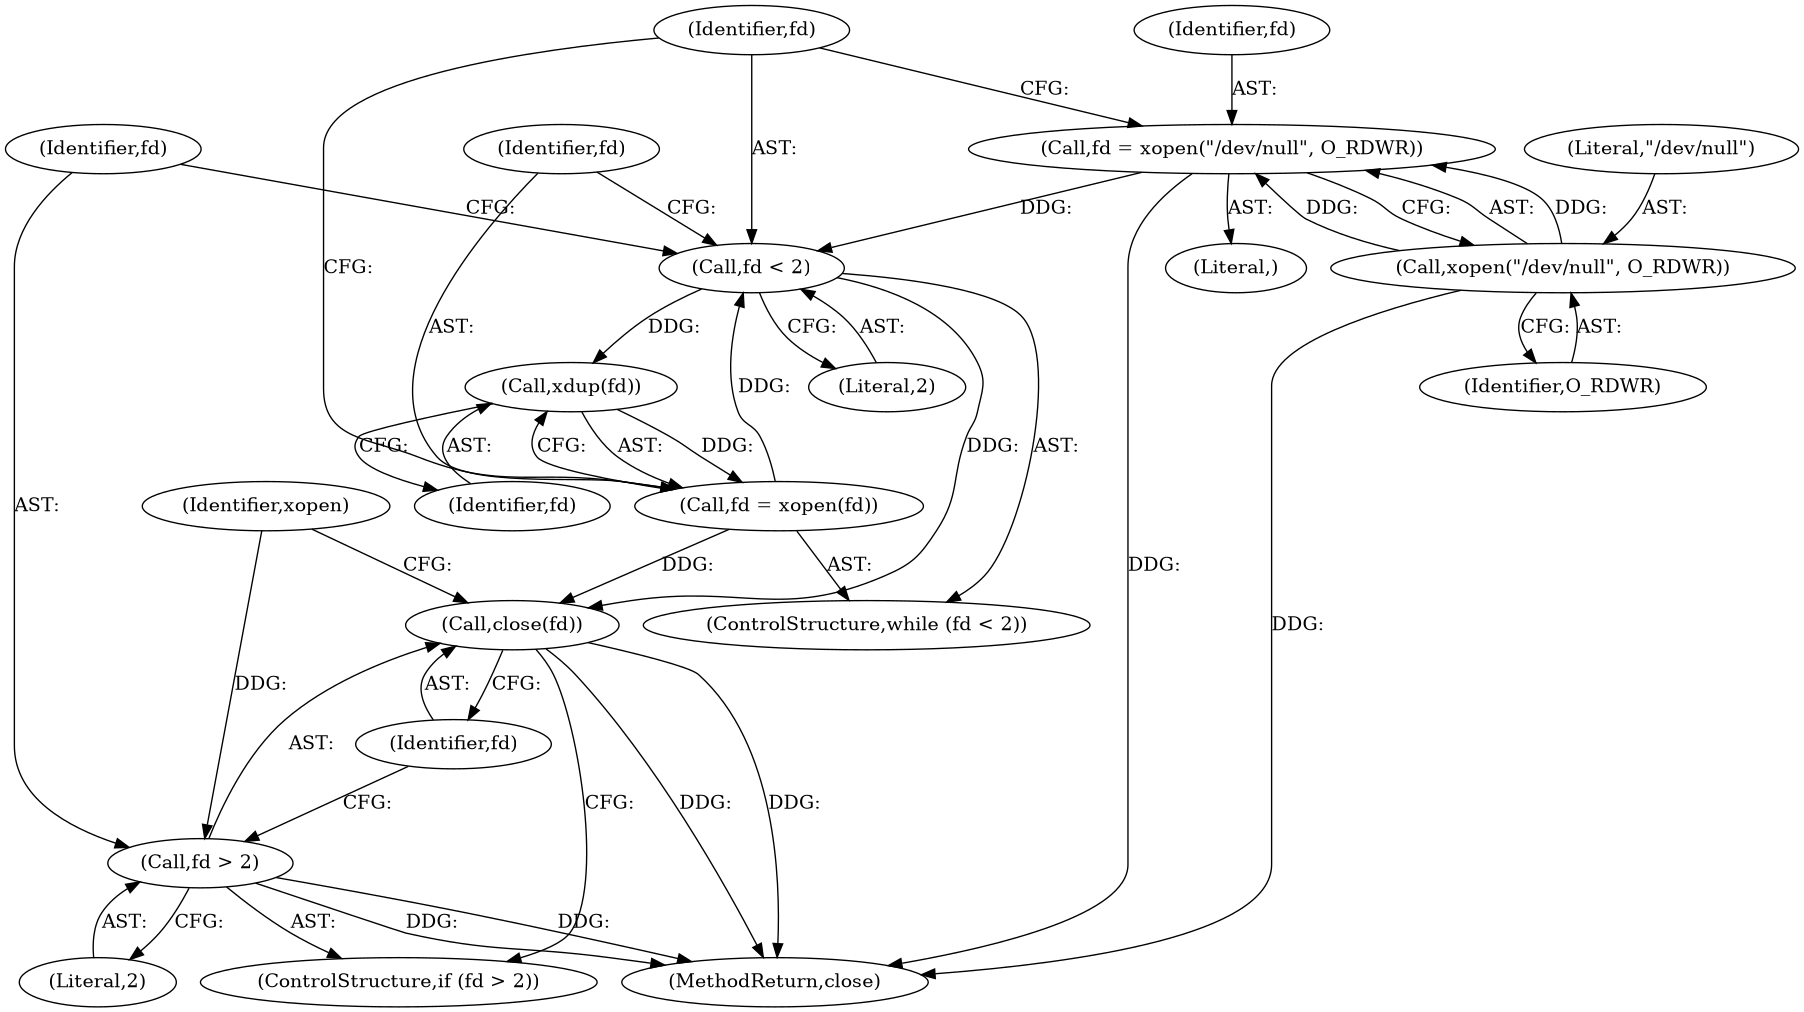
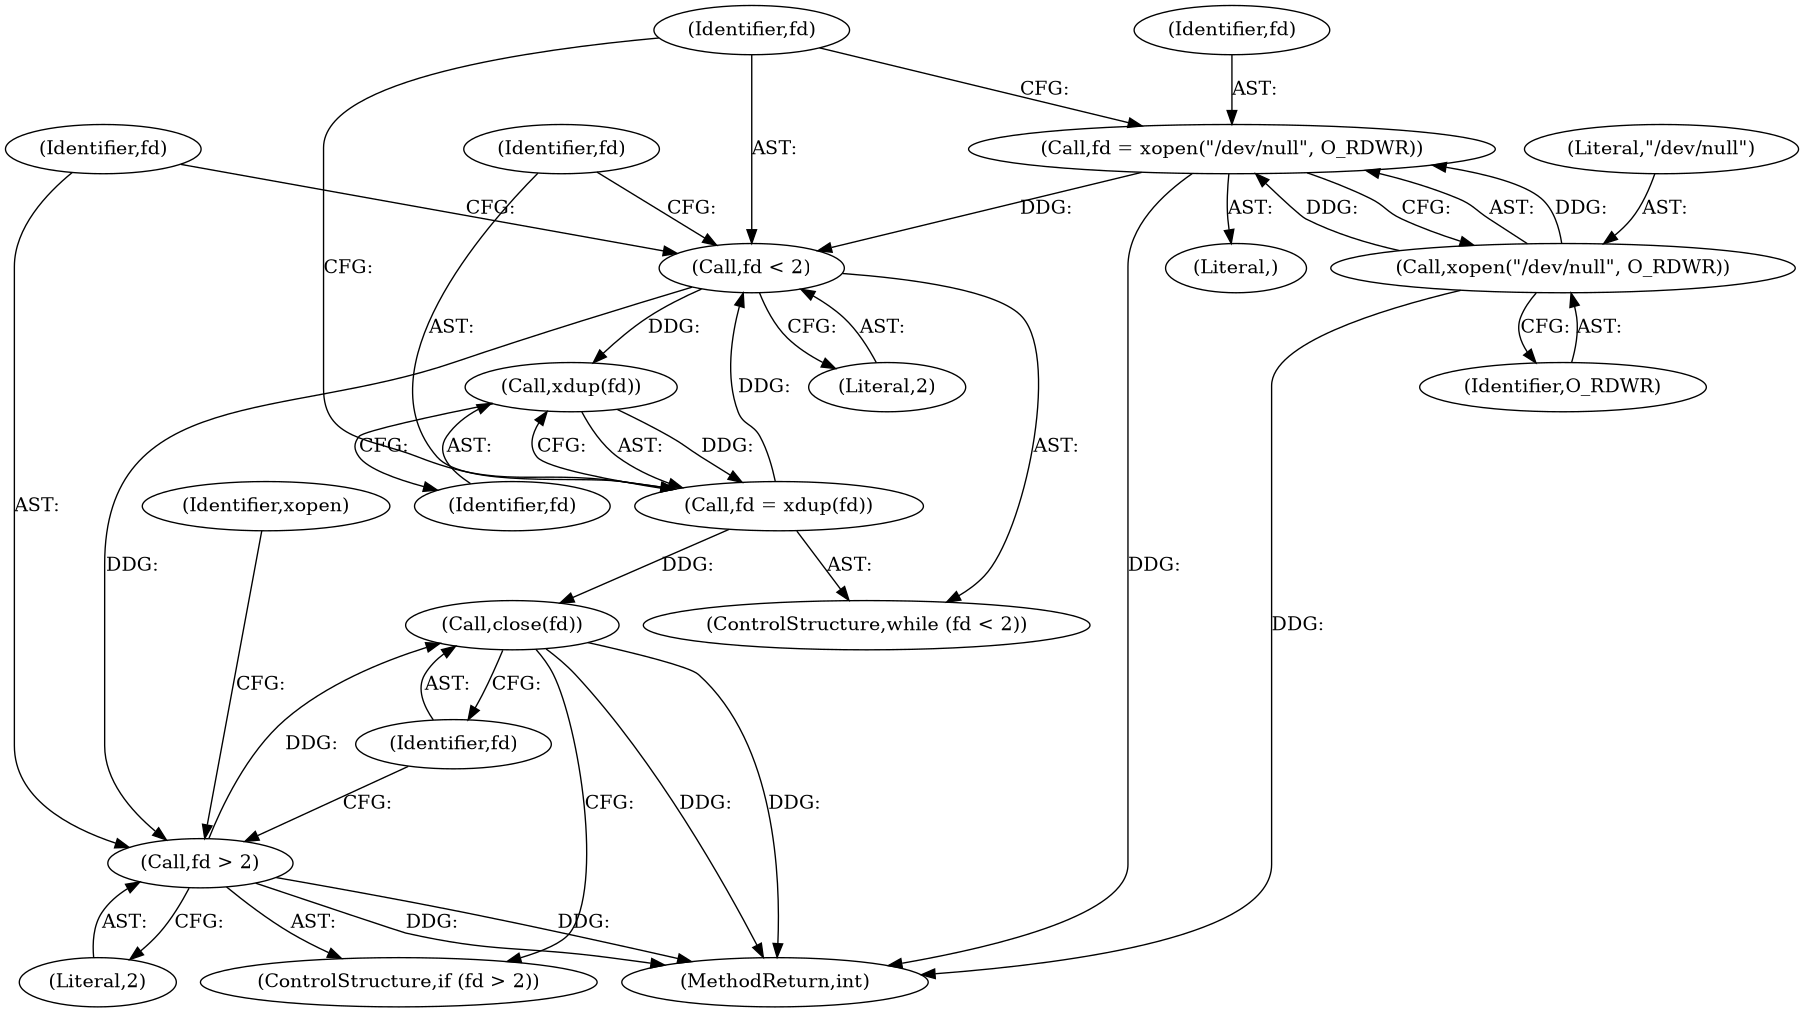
(779, 506) -> (779, 506)
(934, 535) -> (221, 416)
(384, 563) -> none
(264, 685) -> (264, 685)
(315, 744) -> (315, 744)
(775, 982) -> (775, 982)
